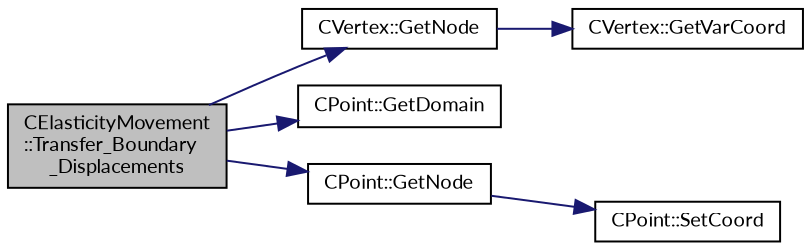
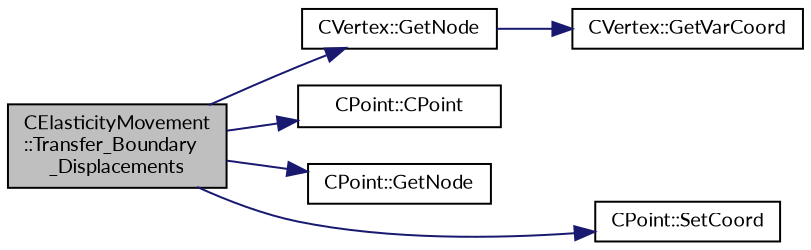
(399, 106) -> (399, 106)
(533, 201) -> (382, 233)
